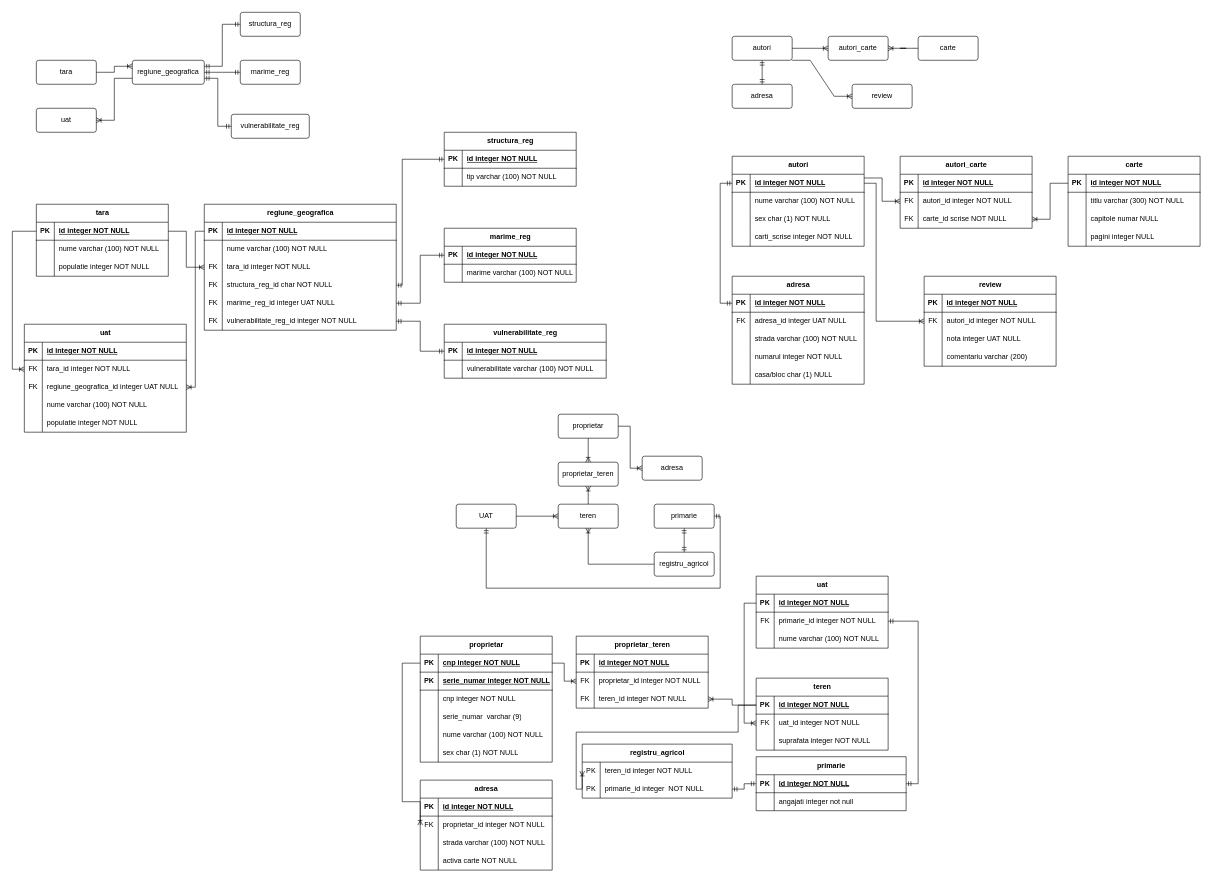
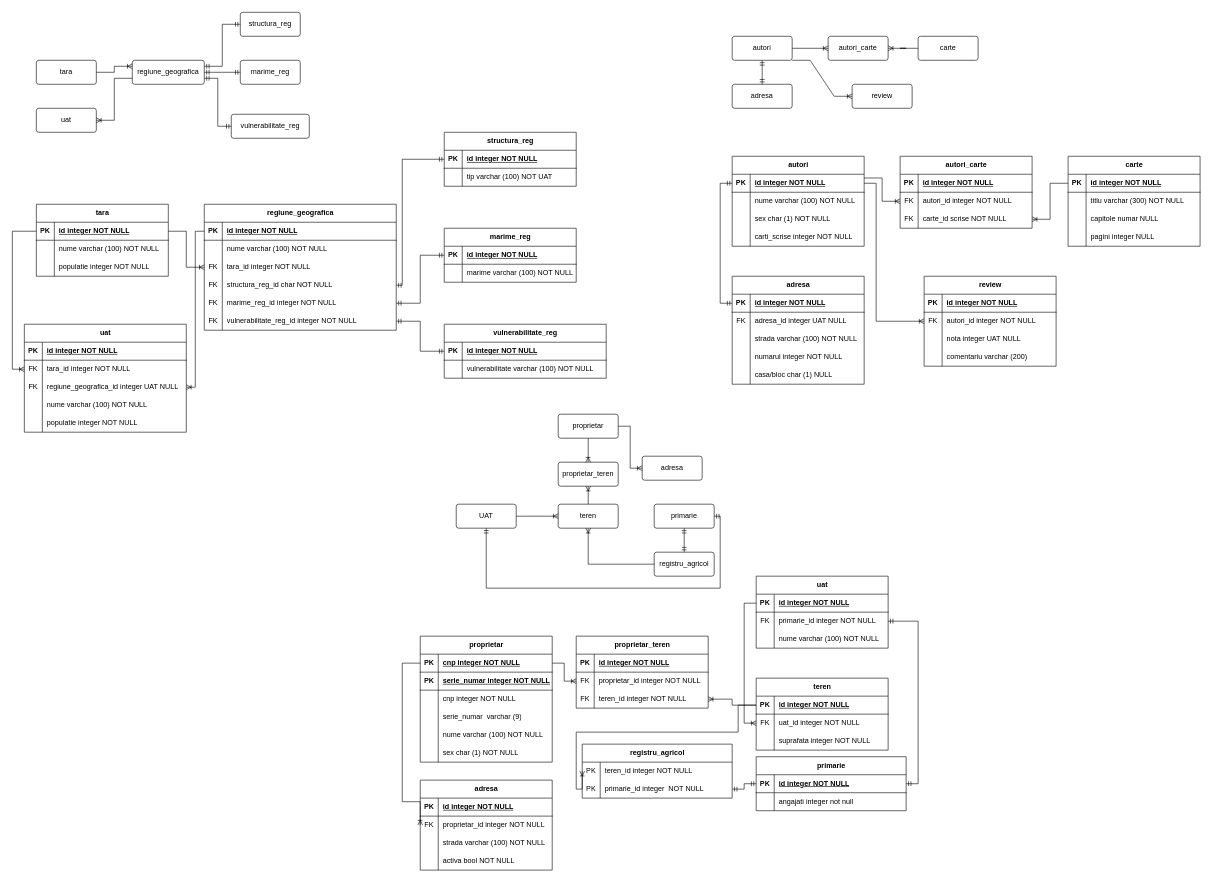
(515, 177) -> (513, 177)
(282, 303) -> (282, 303)
(482, 861) -> (479, 861)
